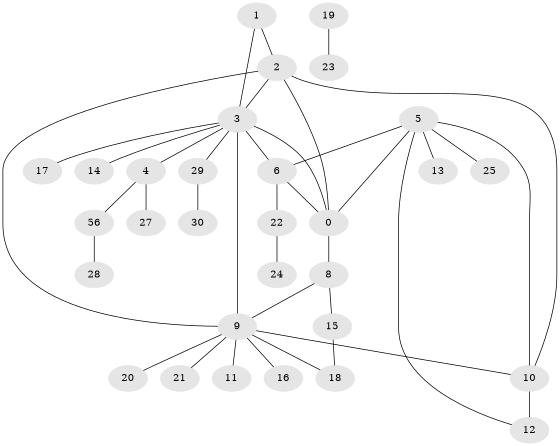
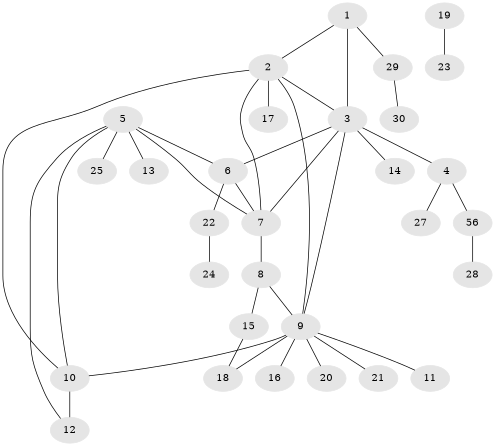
(137, 139) -> (268, 94)
(218, 145) -> (370, 42)
(329, 223) -> (261, 223)
